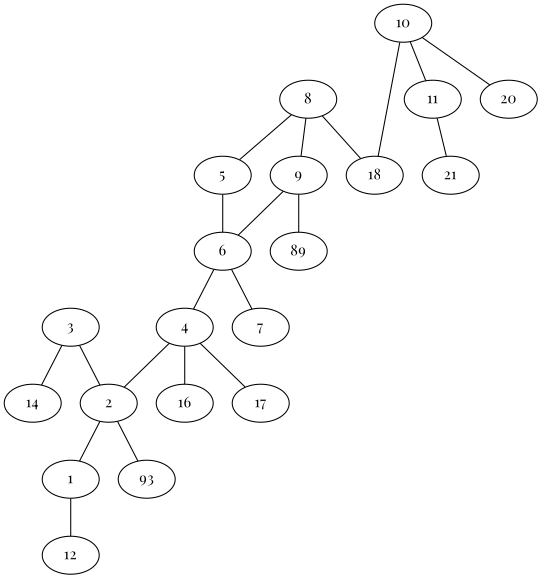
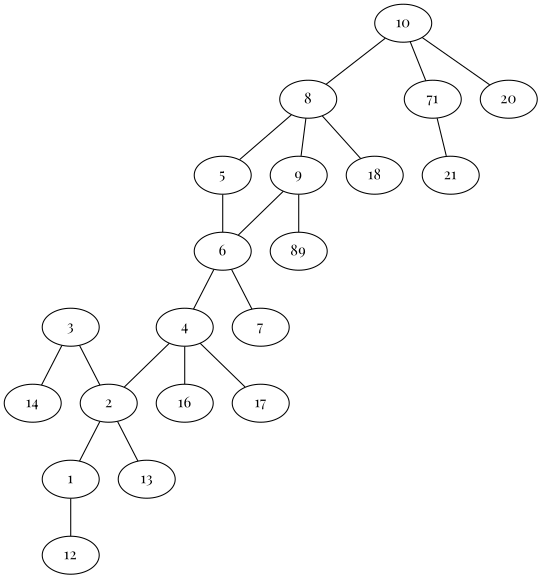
(389, 99) -> (356, 61)
(433, 99) -> (433, 99)
(147, 479) -> (147, 479)
